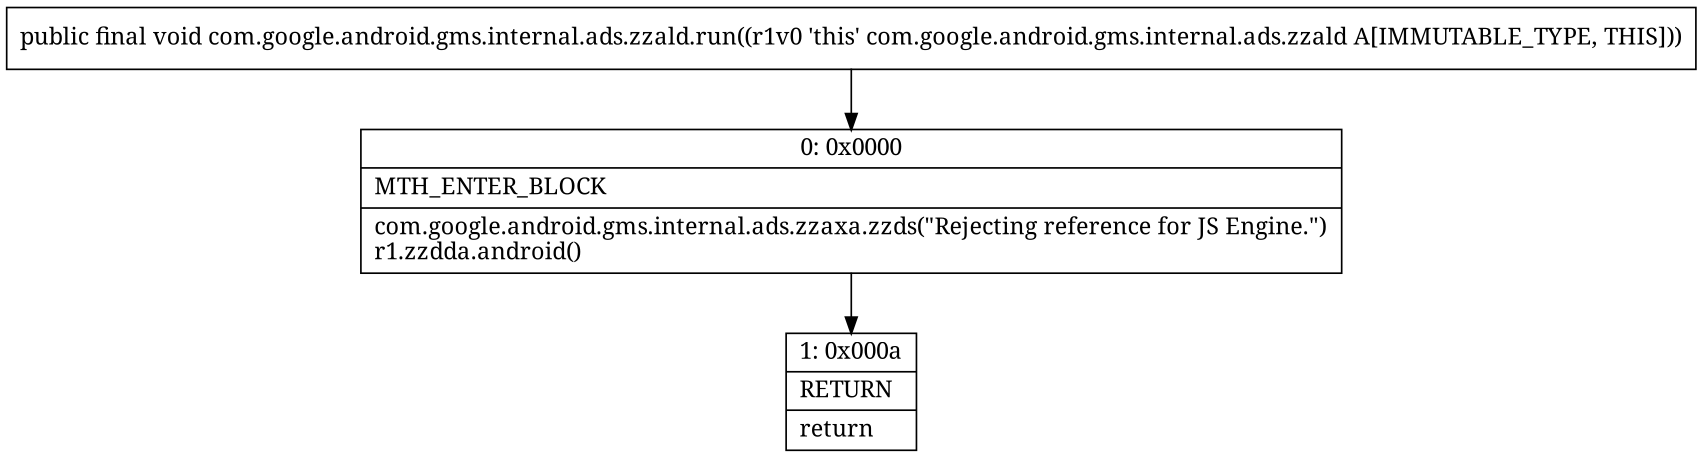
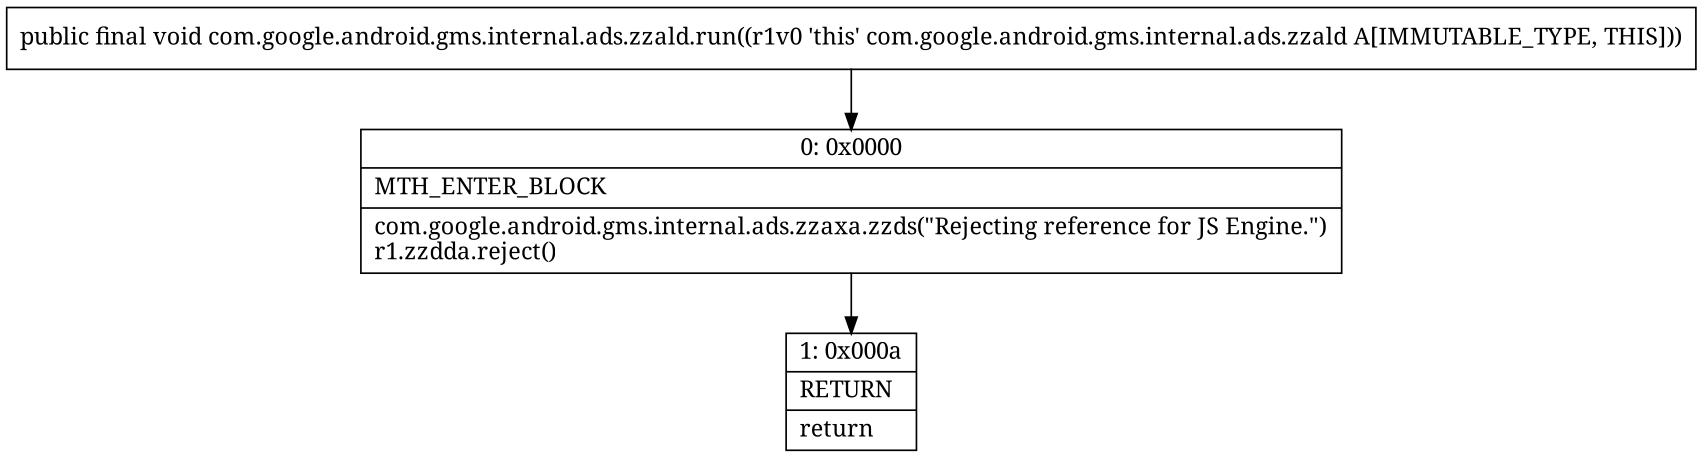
(478, 252) -> (465, 252)
